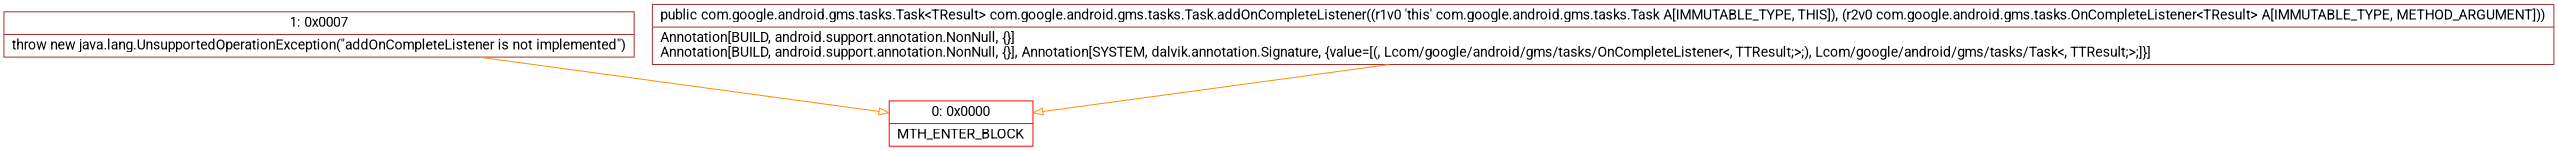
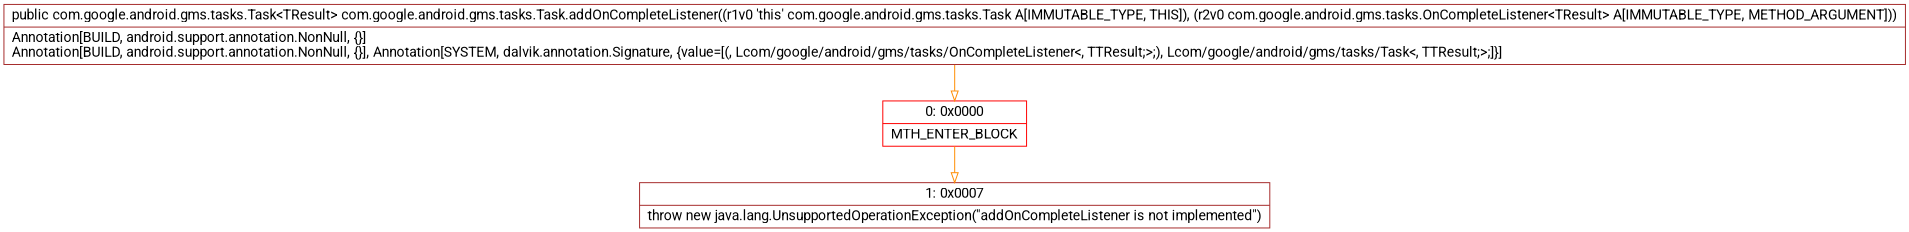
(679, 84) -> (955, 159)
